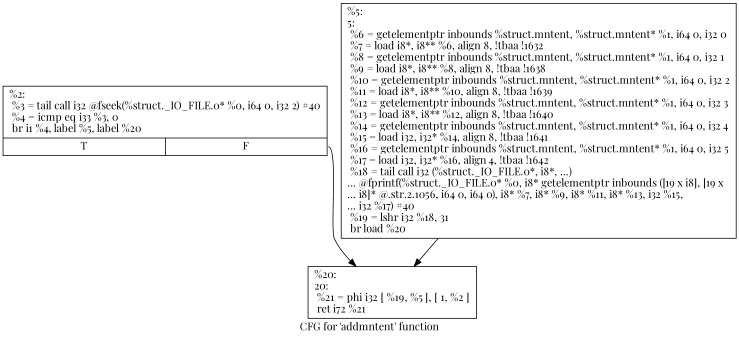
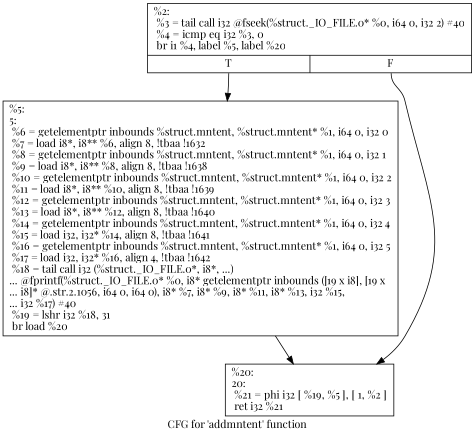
none -> (229, 83)
(64, 117) -> (209, 35)
(340, 309) -> (257, 407)
